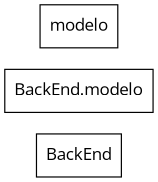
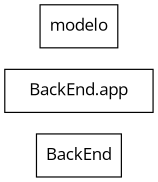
(79, 91) -> (79, 91)
